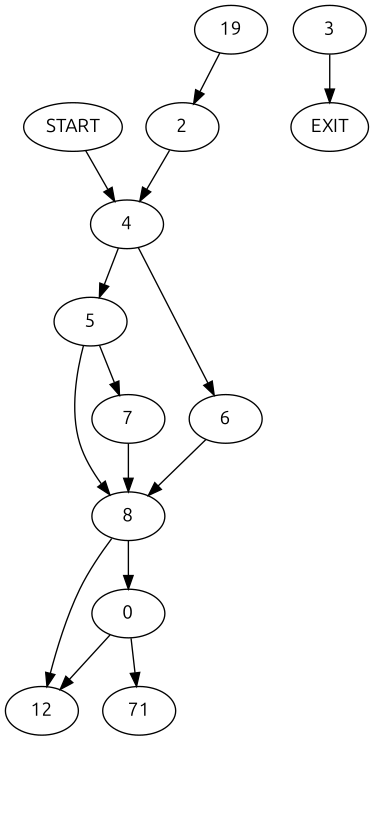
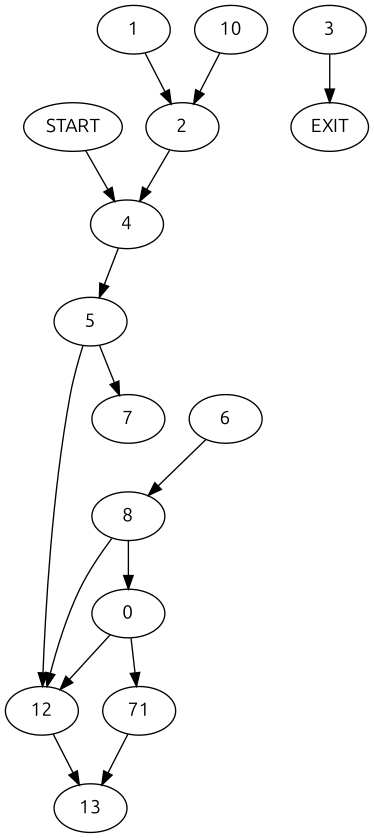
none -> (134, 30)
(231, 30) -> (231, 30)
(173, 315) -> none
(75, 417) -> (54, 508)
(128, 461) -> none
none -> (91, 808)
